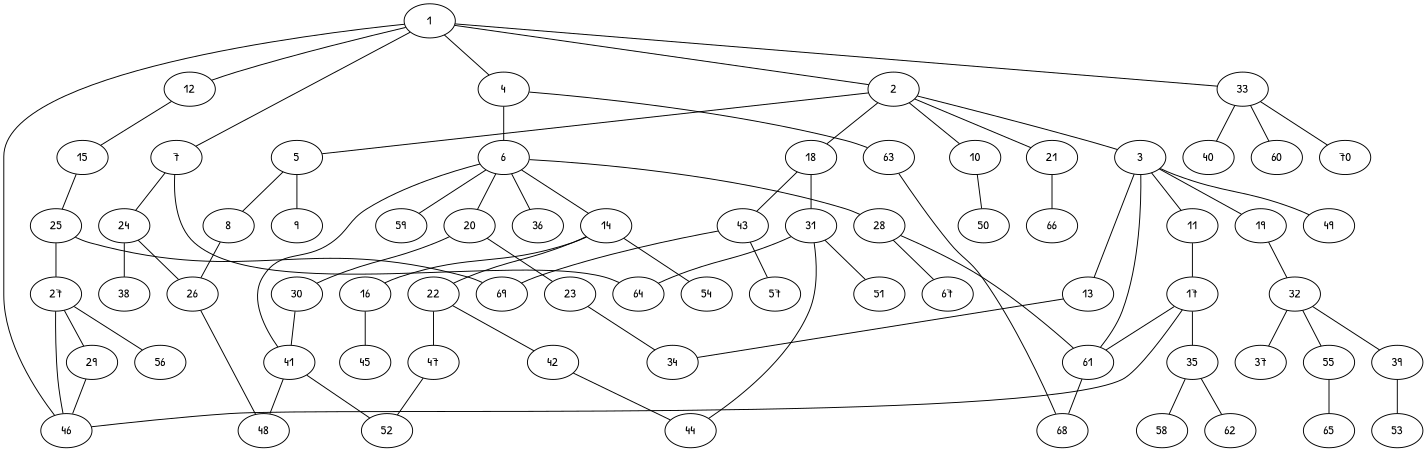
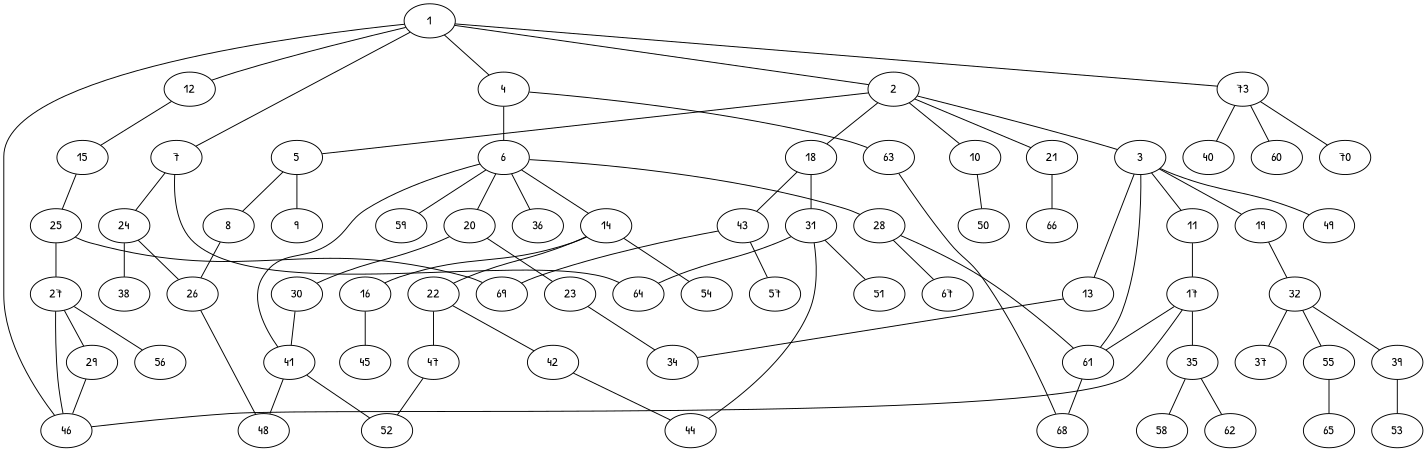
(1243, 89) -> (1243, 89)
